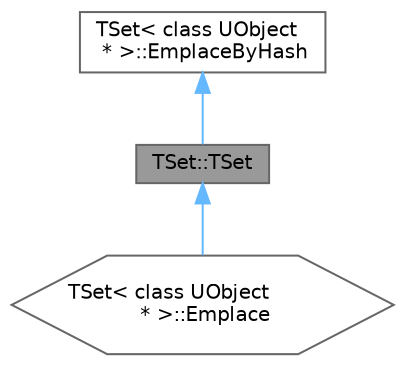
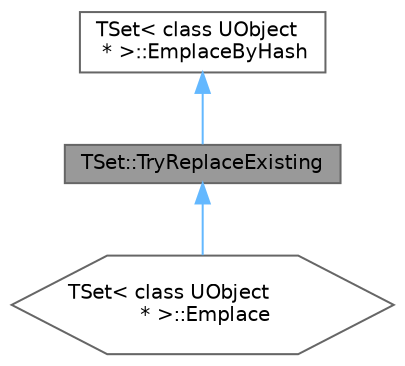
(203, 164) -> (203, 164)
